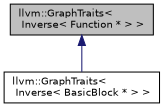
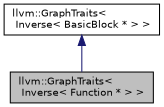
(82, 59) -> (82, 59)
